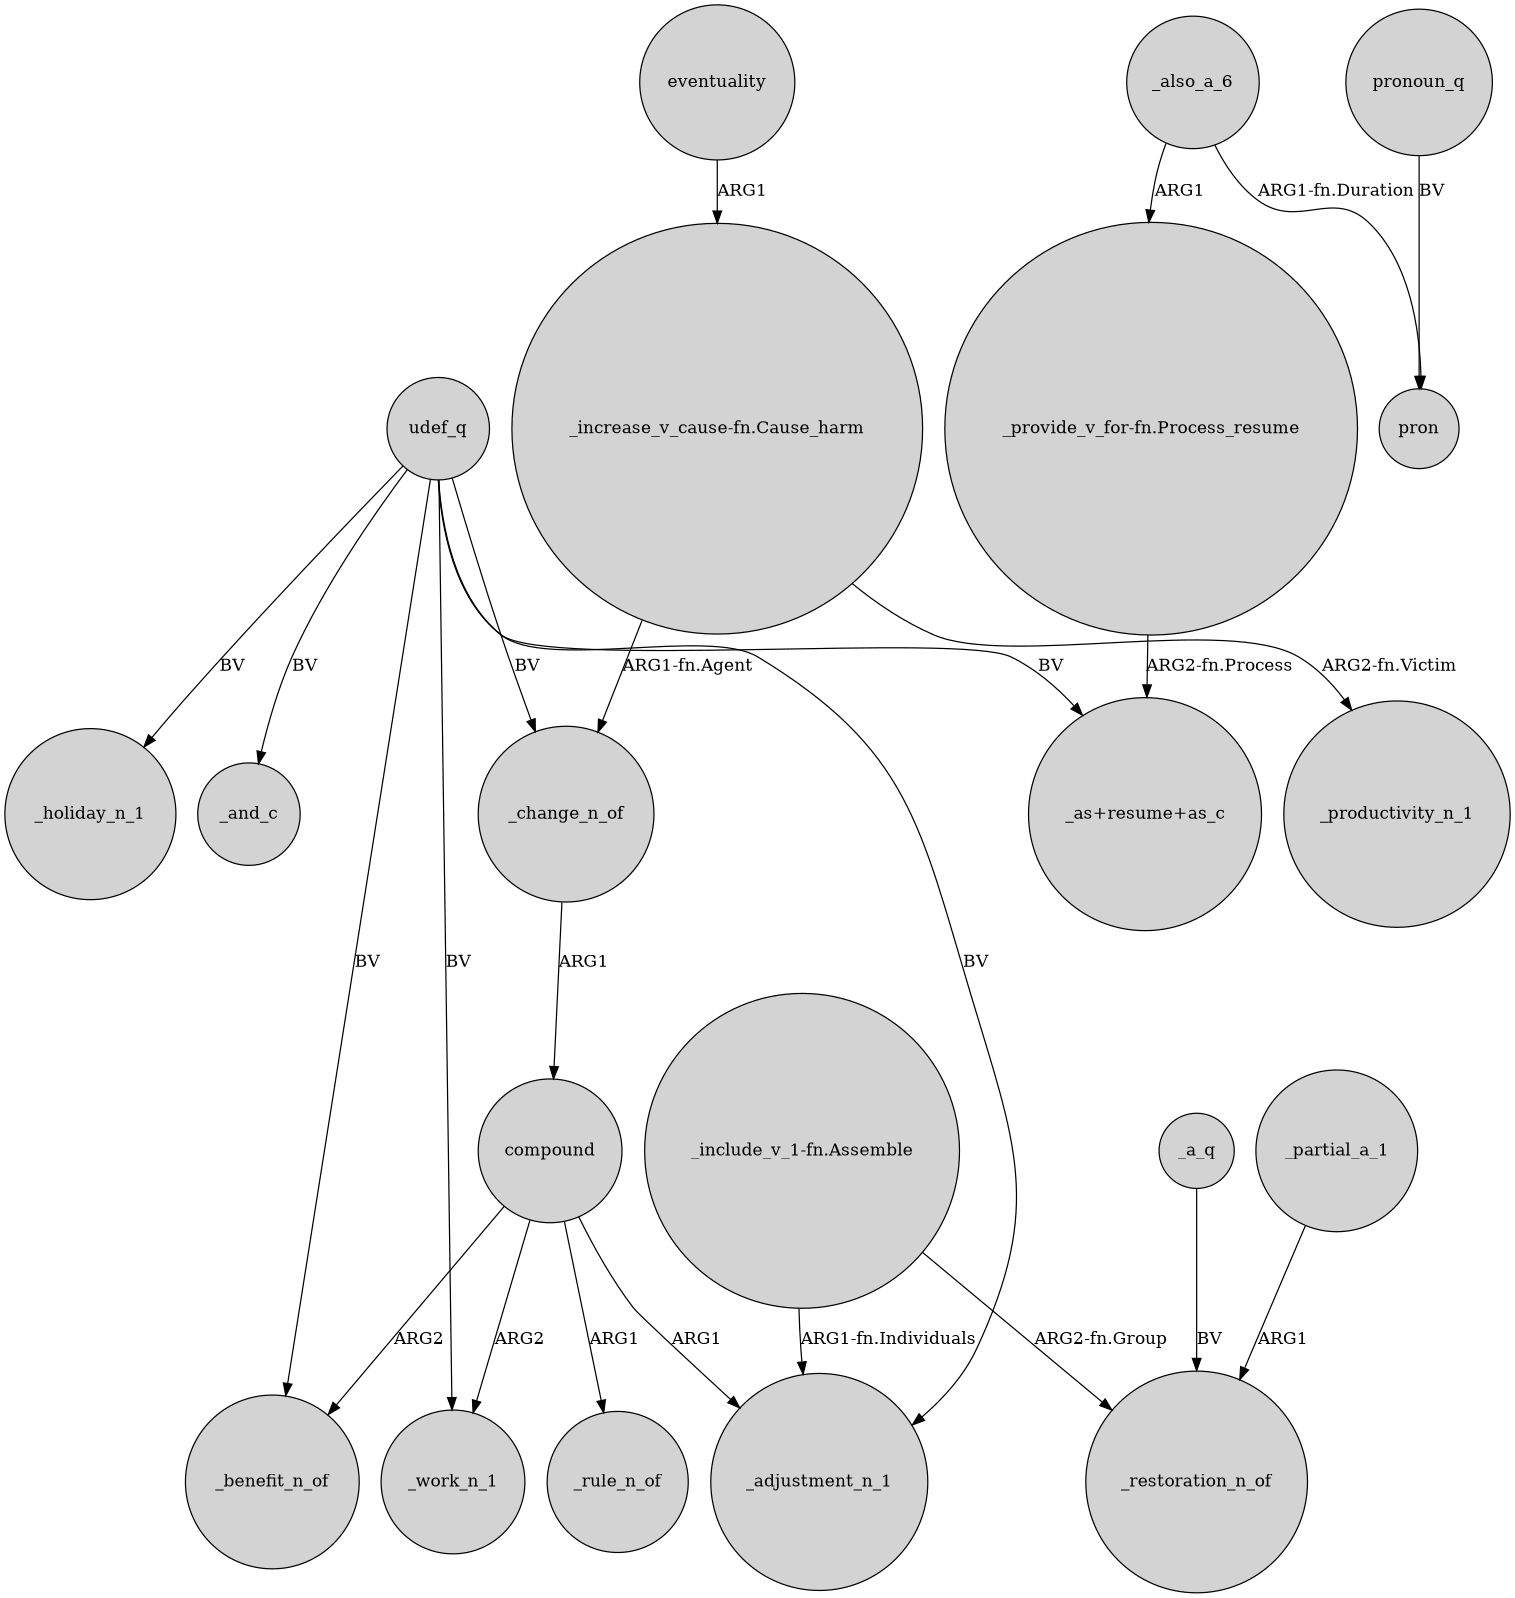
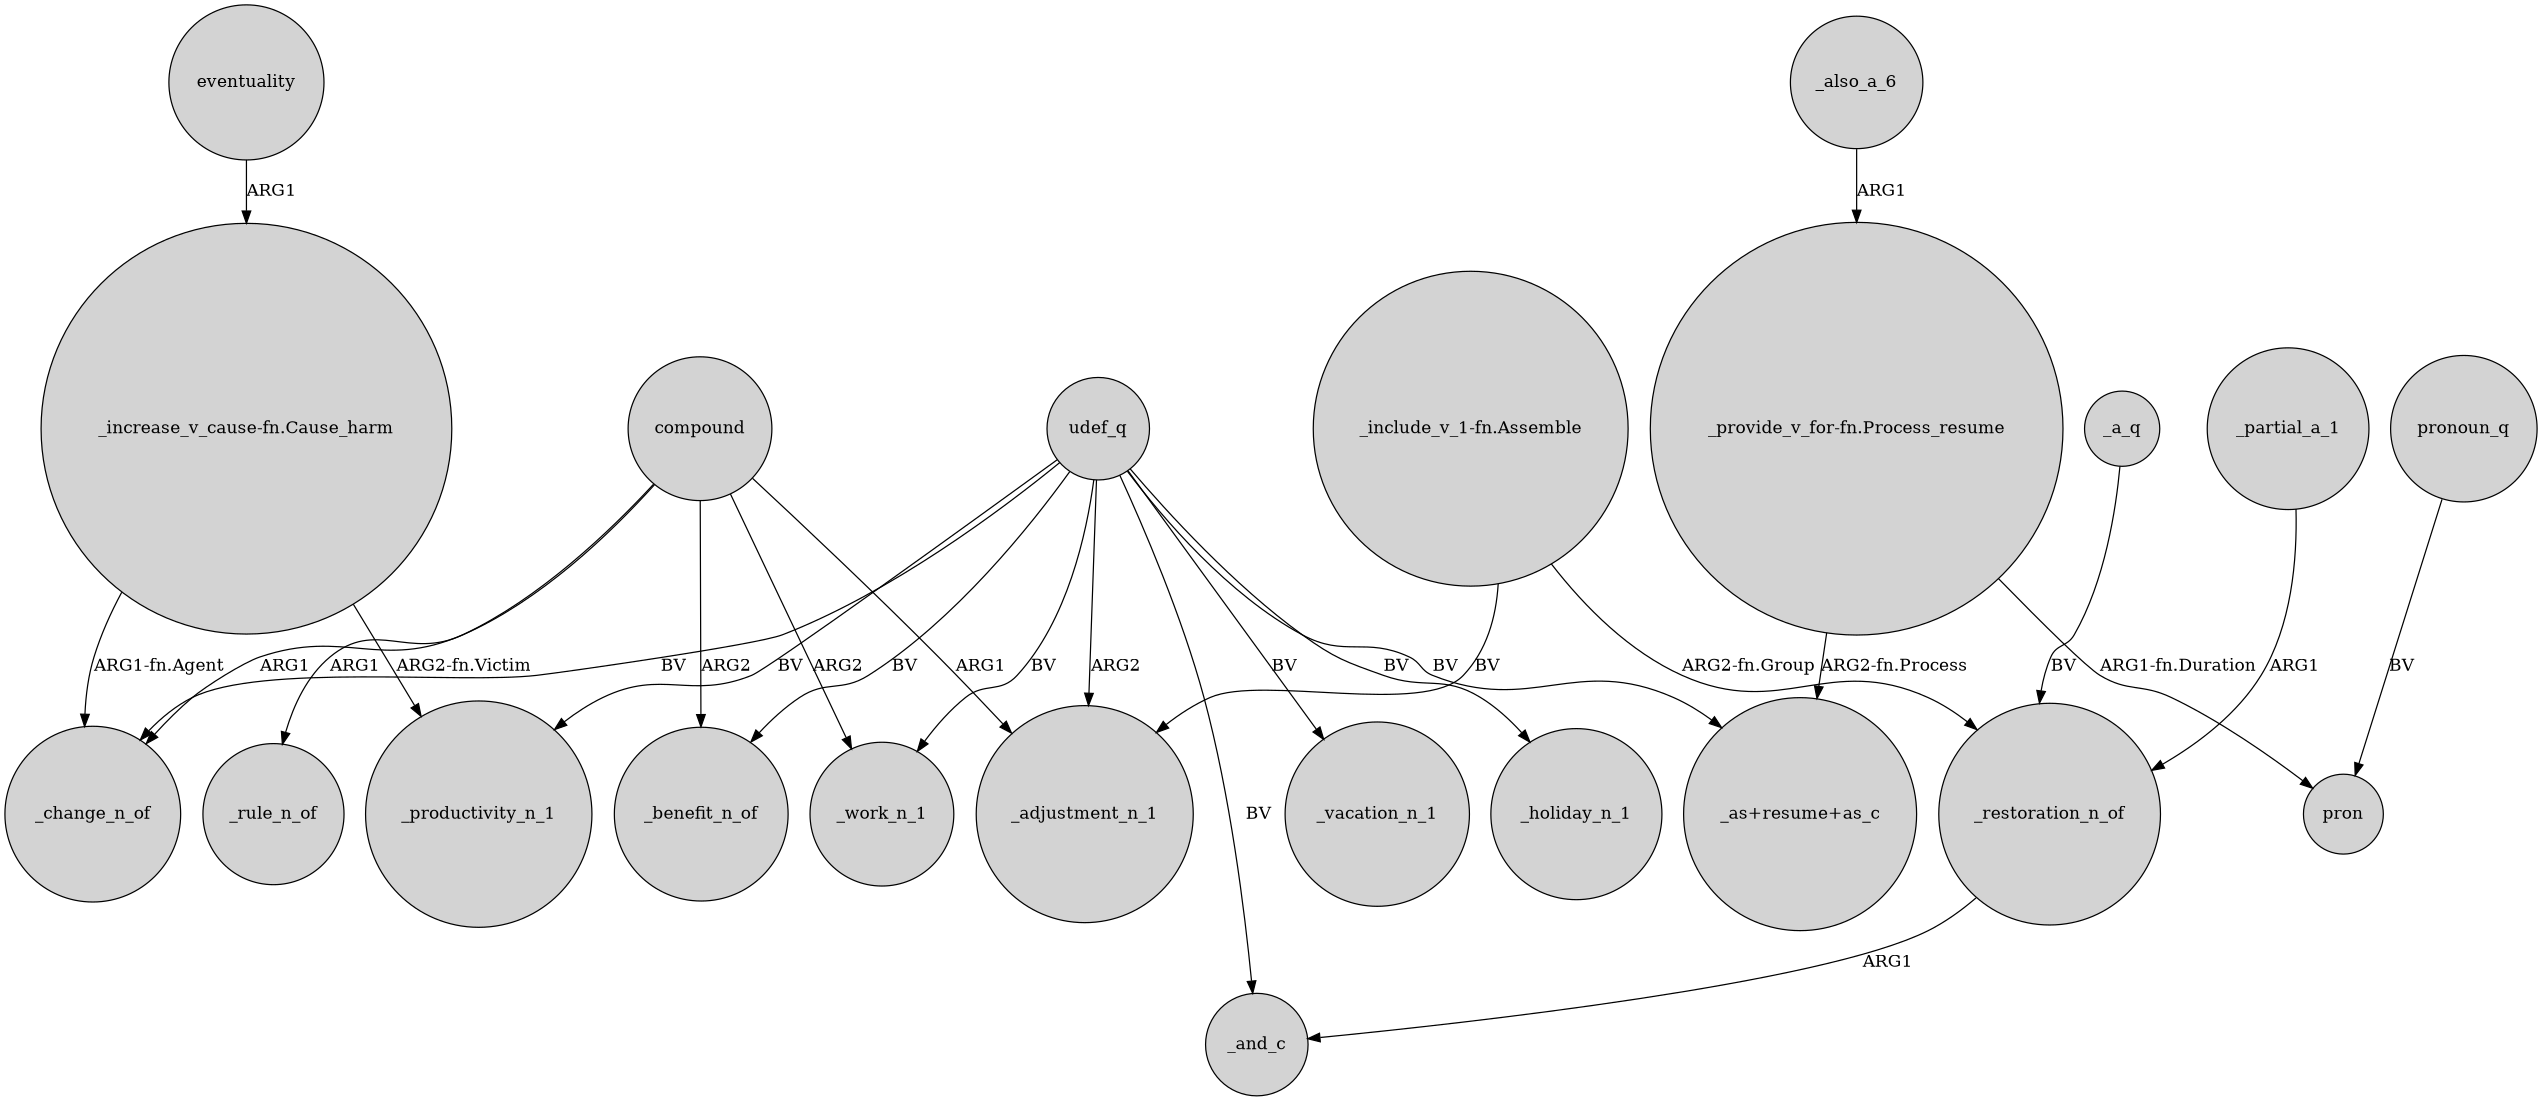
(1360, 216) -> (2143, 689)
none -> (825, 626)
none -> (1377, 814)
(976, 962) -> (1116, 666)
(558, 984) -> (331, 647)
none -> (1656, 996)
(889, 1340) -> (1487, 666)
